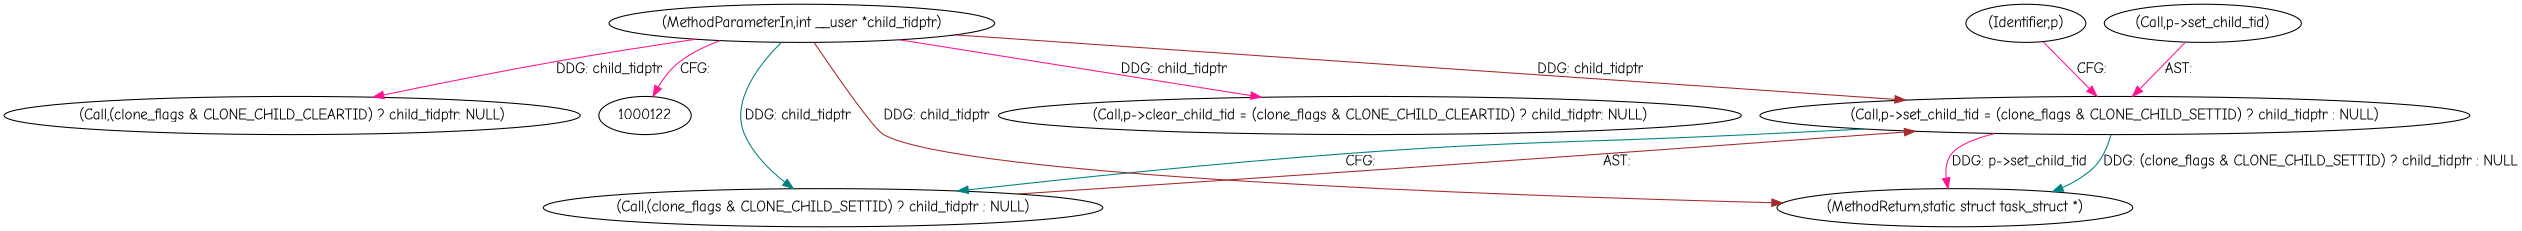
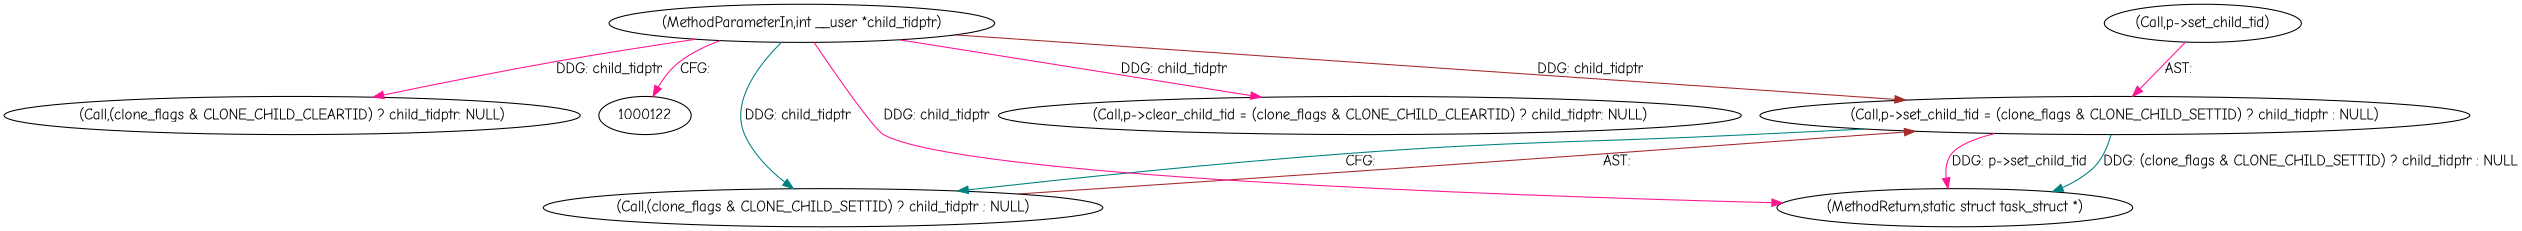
(2026, 23) -> none
(1293, 184) -> (1293, 184)
